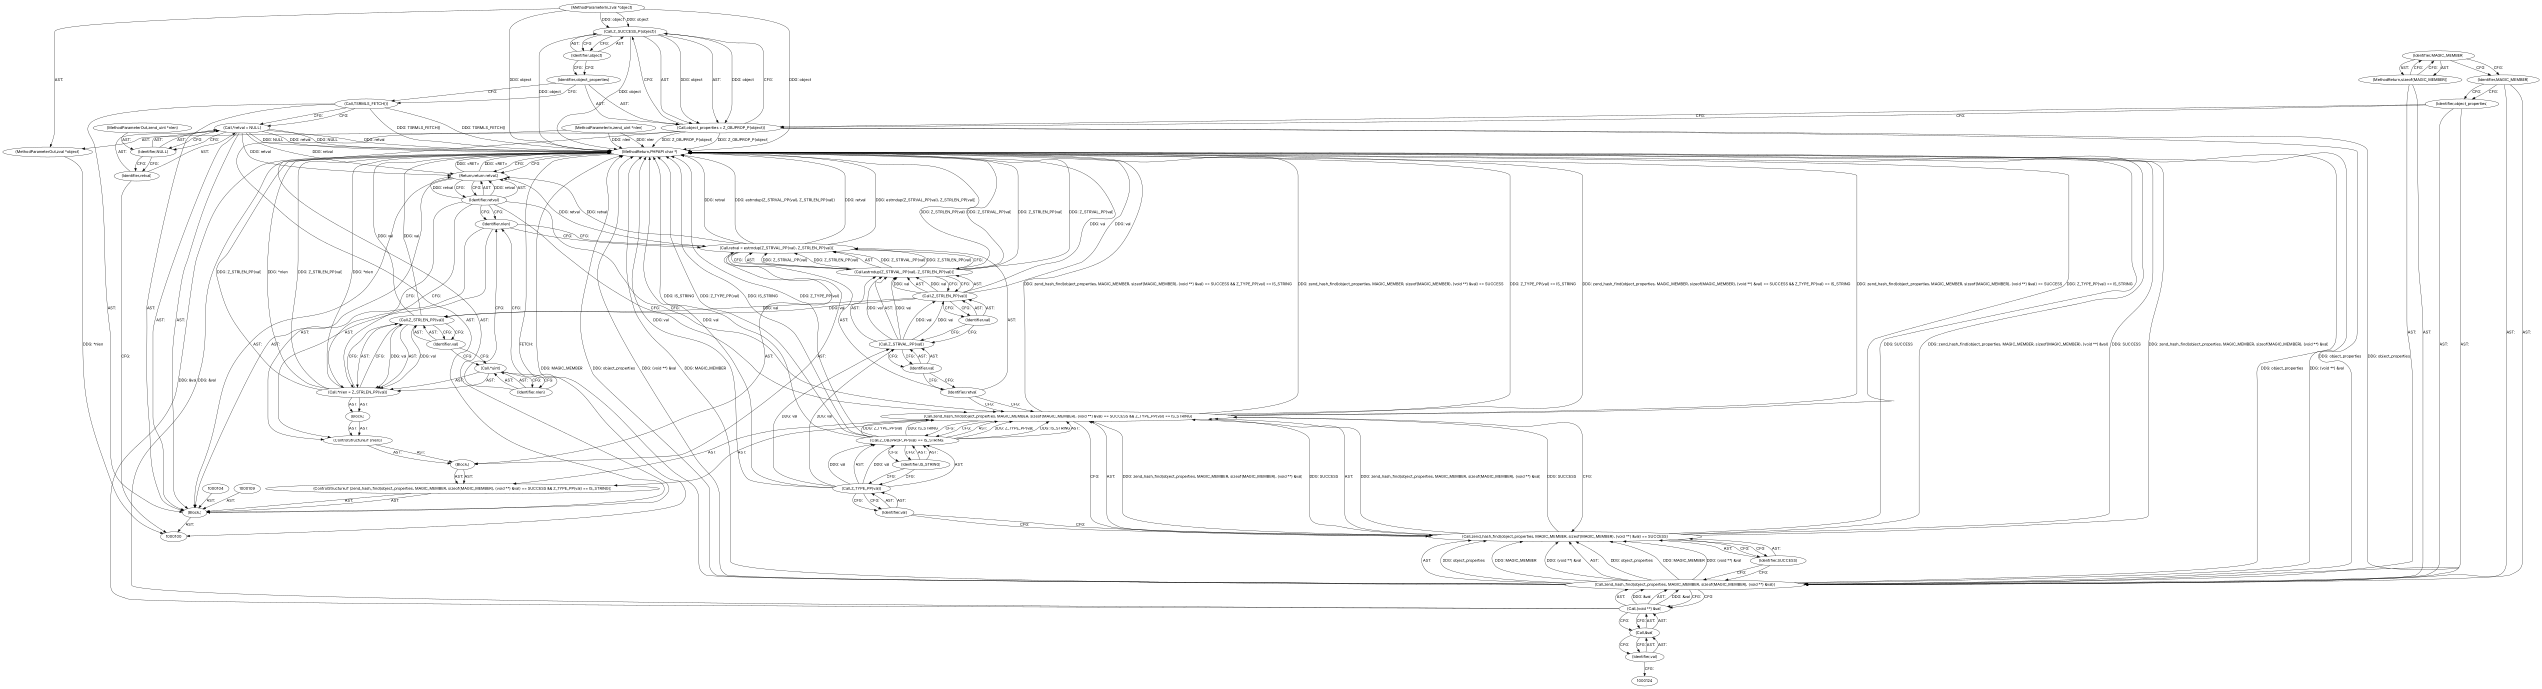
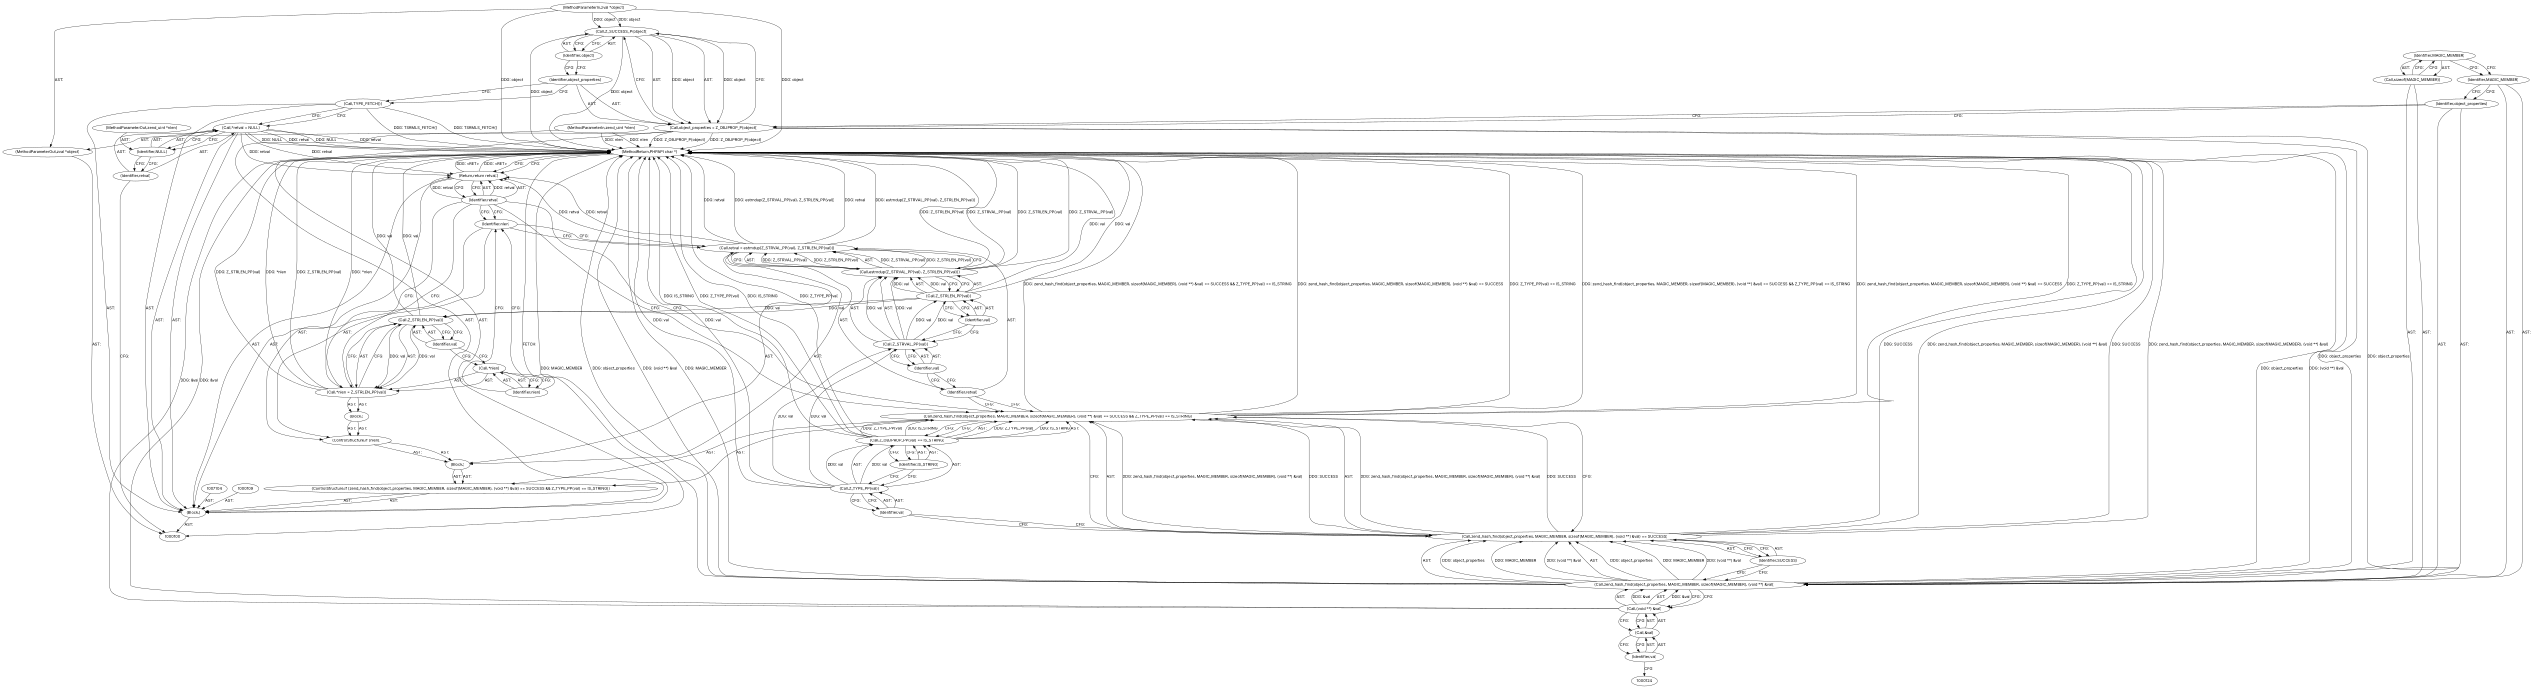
(2410, 80) -> (2412, 80)
(366, 104) -> (363, 104)
(93, 344) -> (97, 344)
(490, 368) -> (489, 368)
(216, 489) -> (214, 489)
